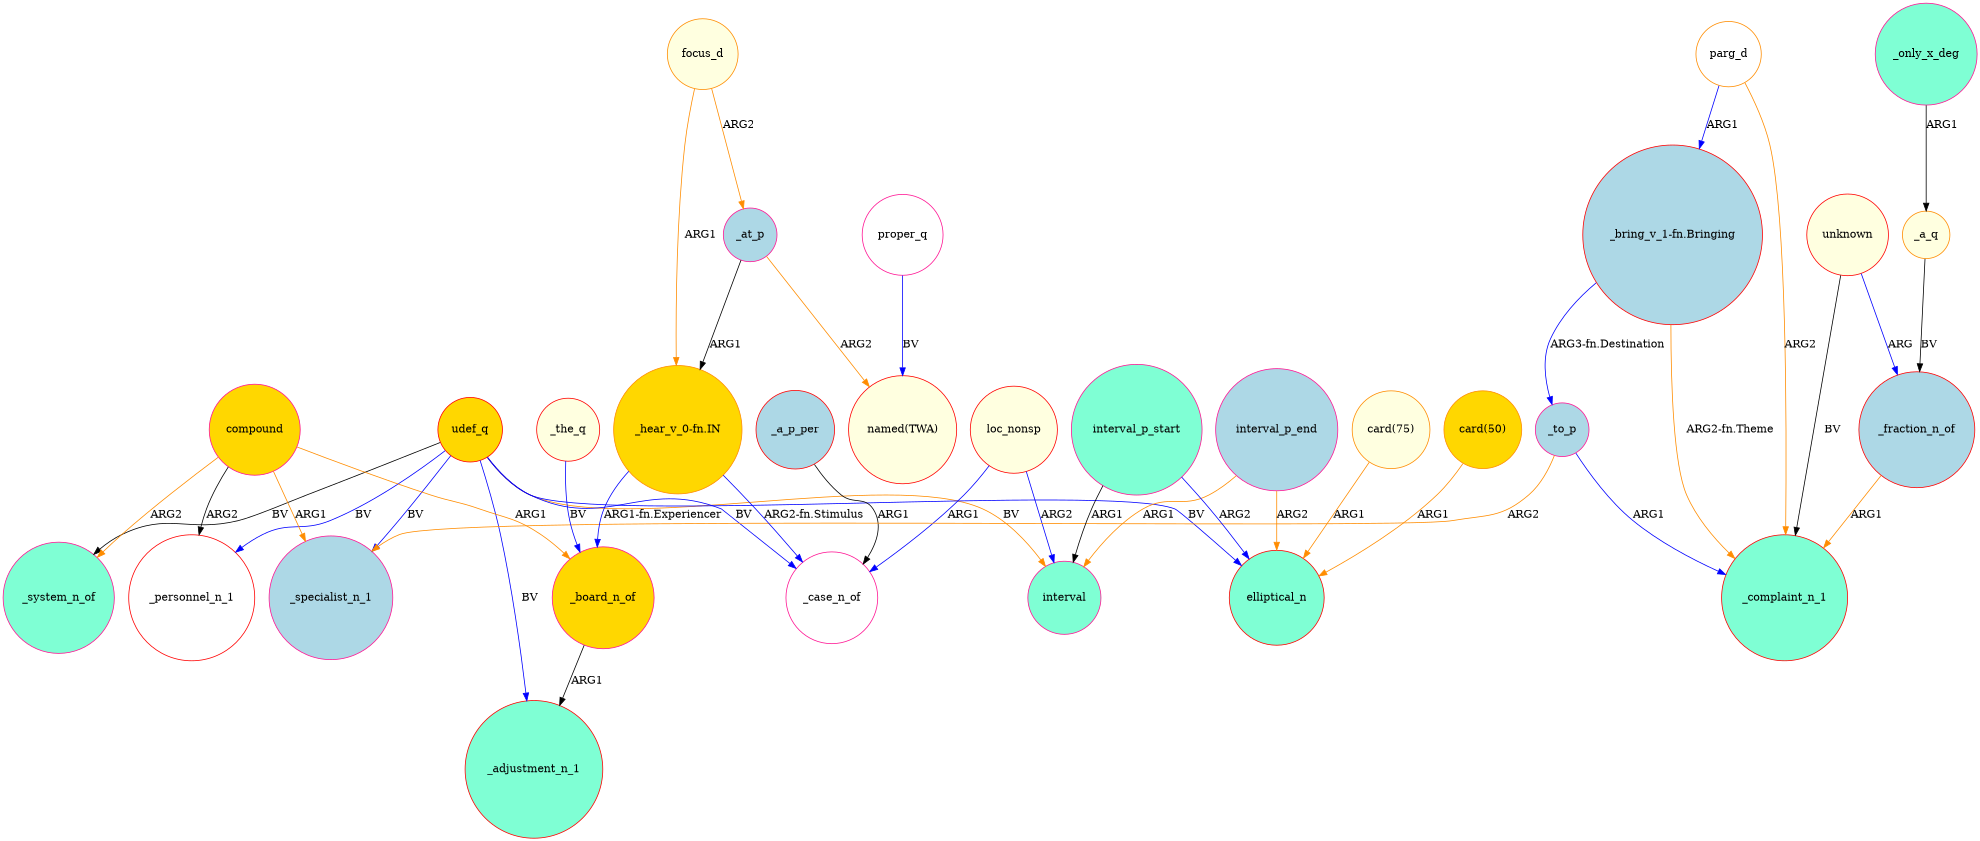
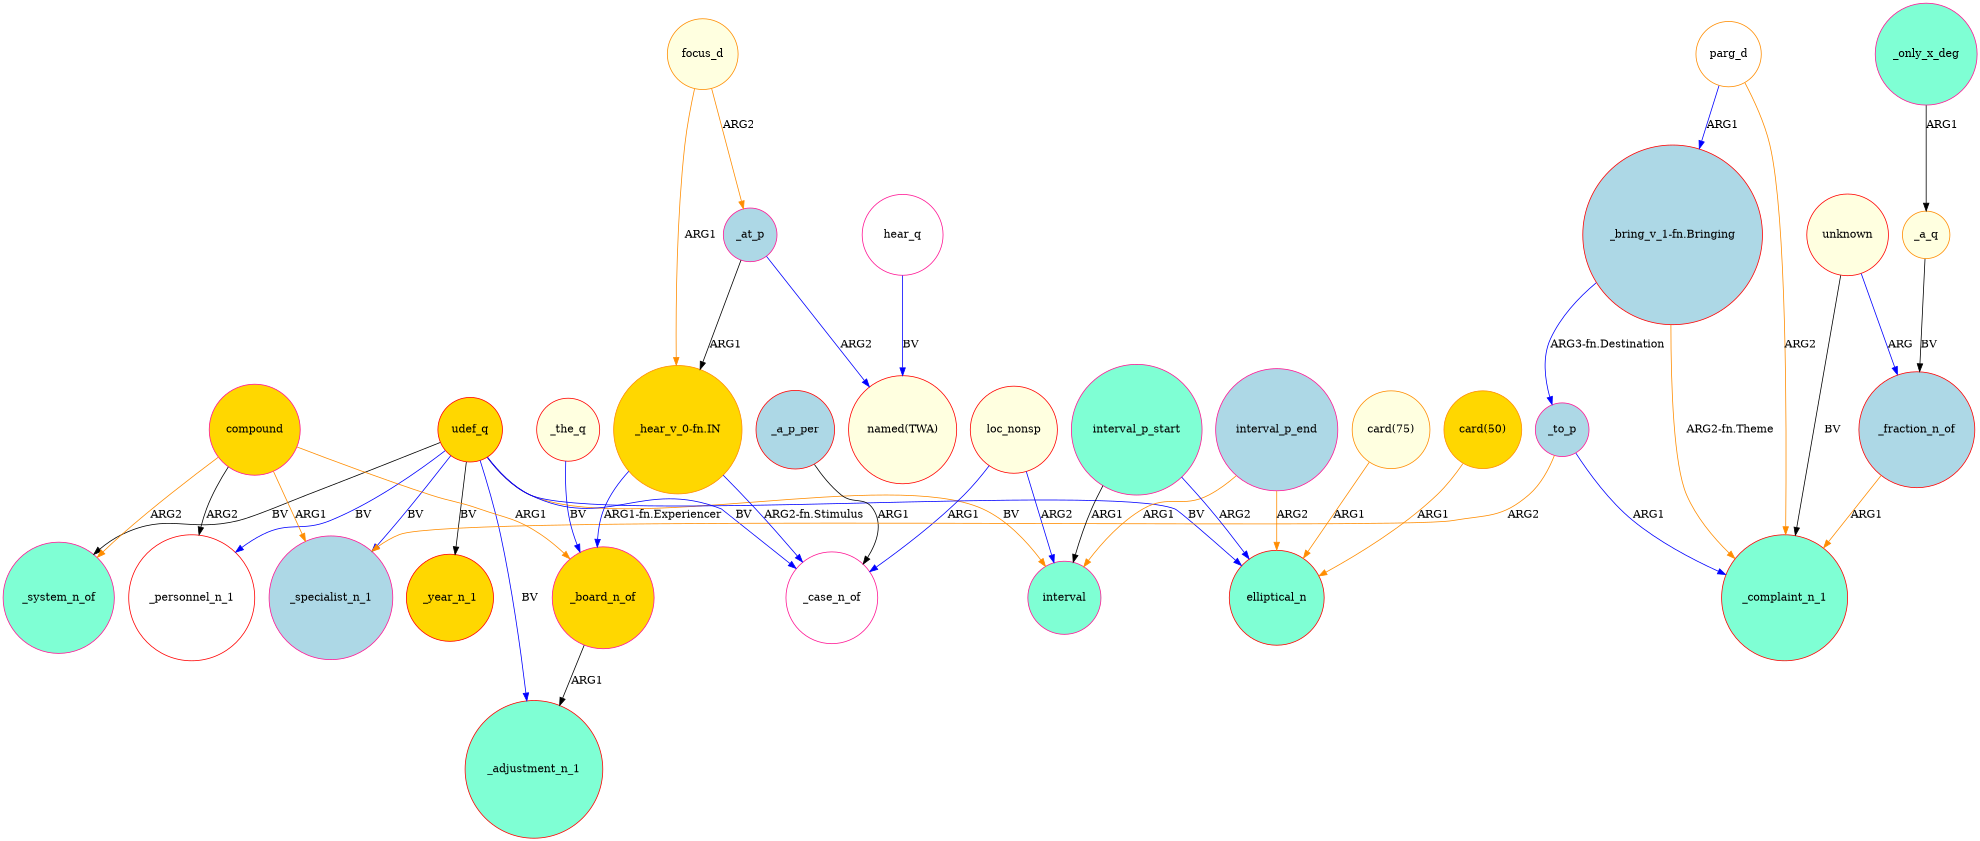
(903, 235) -> (903, 235)
(815, 318) -> (815, 318)
none -> (450, 598)
